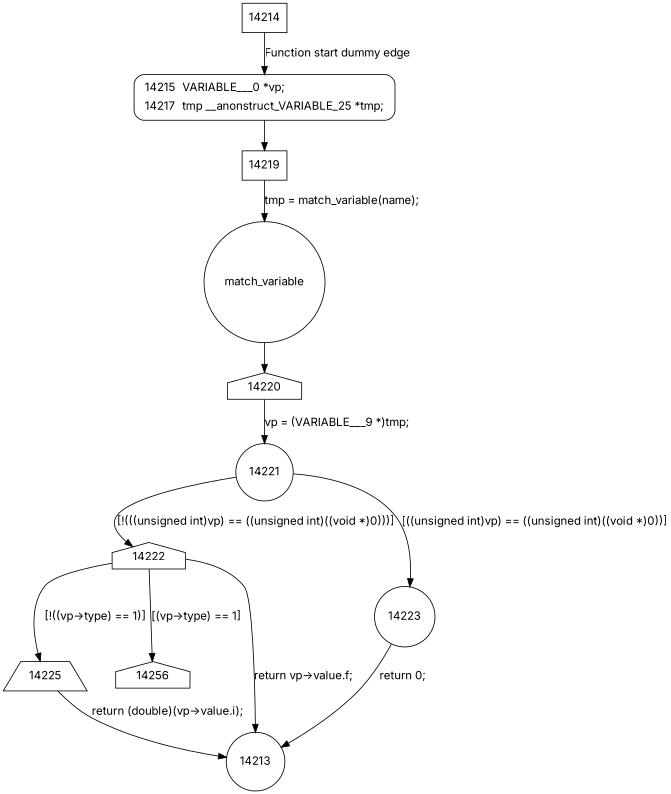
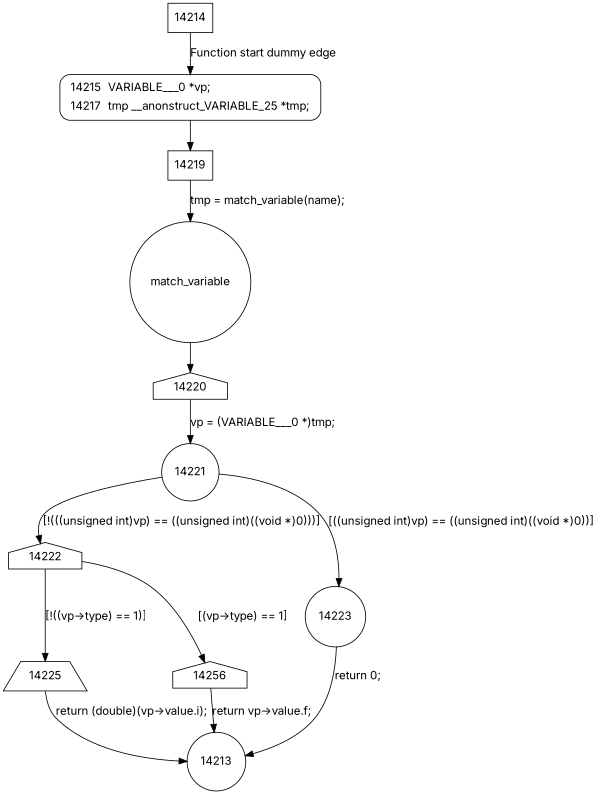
(337, 423) -> (263, 423)
(251, 622) -> (212, 706)
